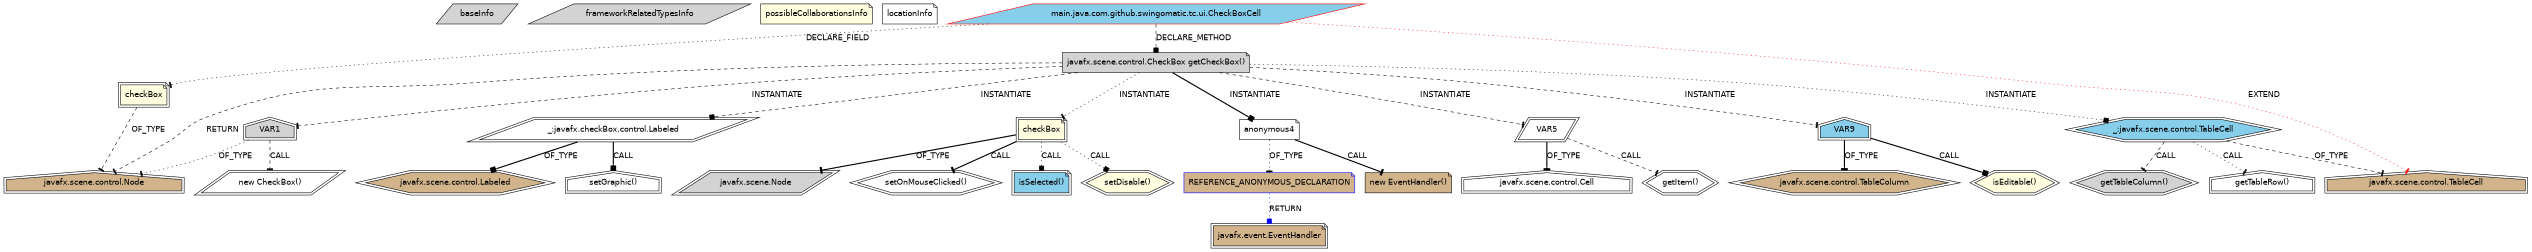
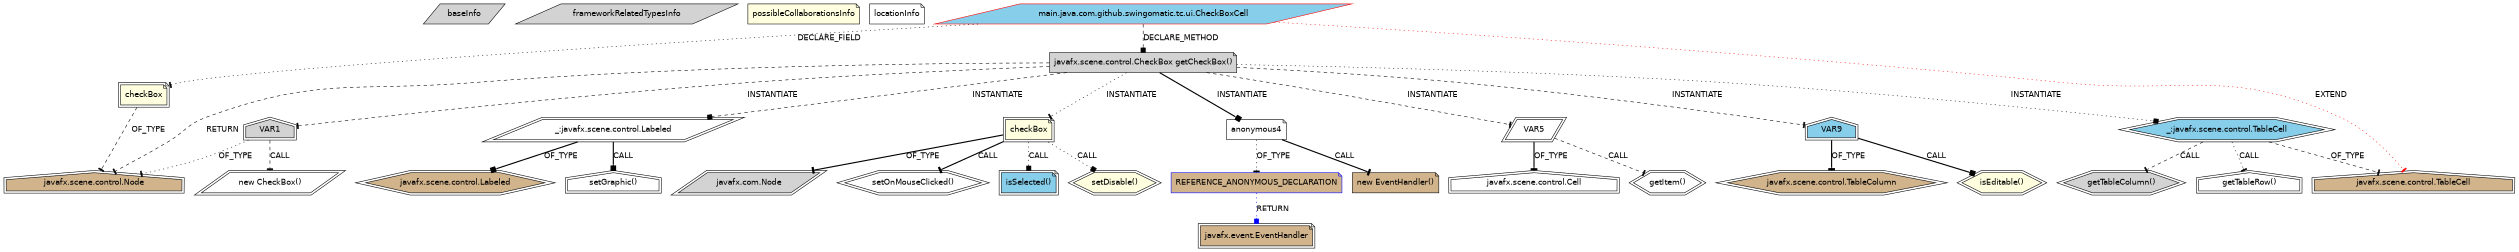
(613, 130) -> (613, 130)
(756, 183) -> (749, 183)
